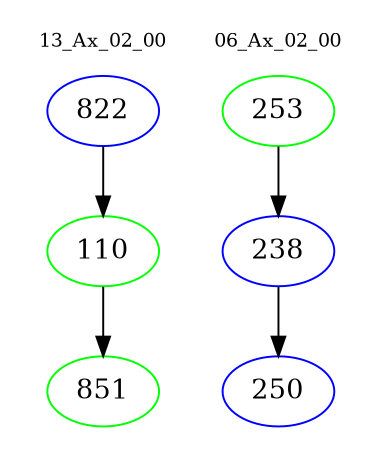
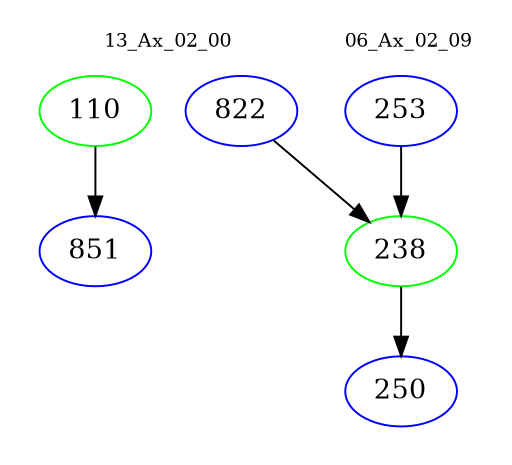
(278, 42) -> (409, 42)
(278, 111) -> (401, 111)
(103, 172) -> (300, 163)
(278, 251) -> (401, 251)
(103, 391) -> (95, 251)
